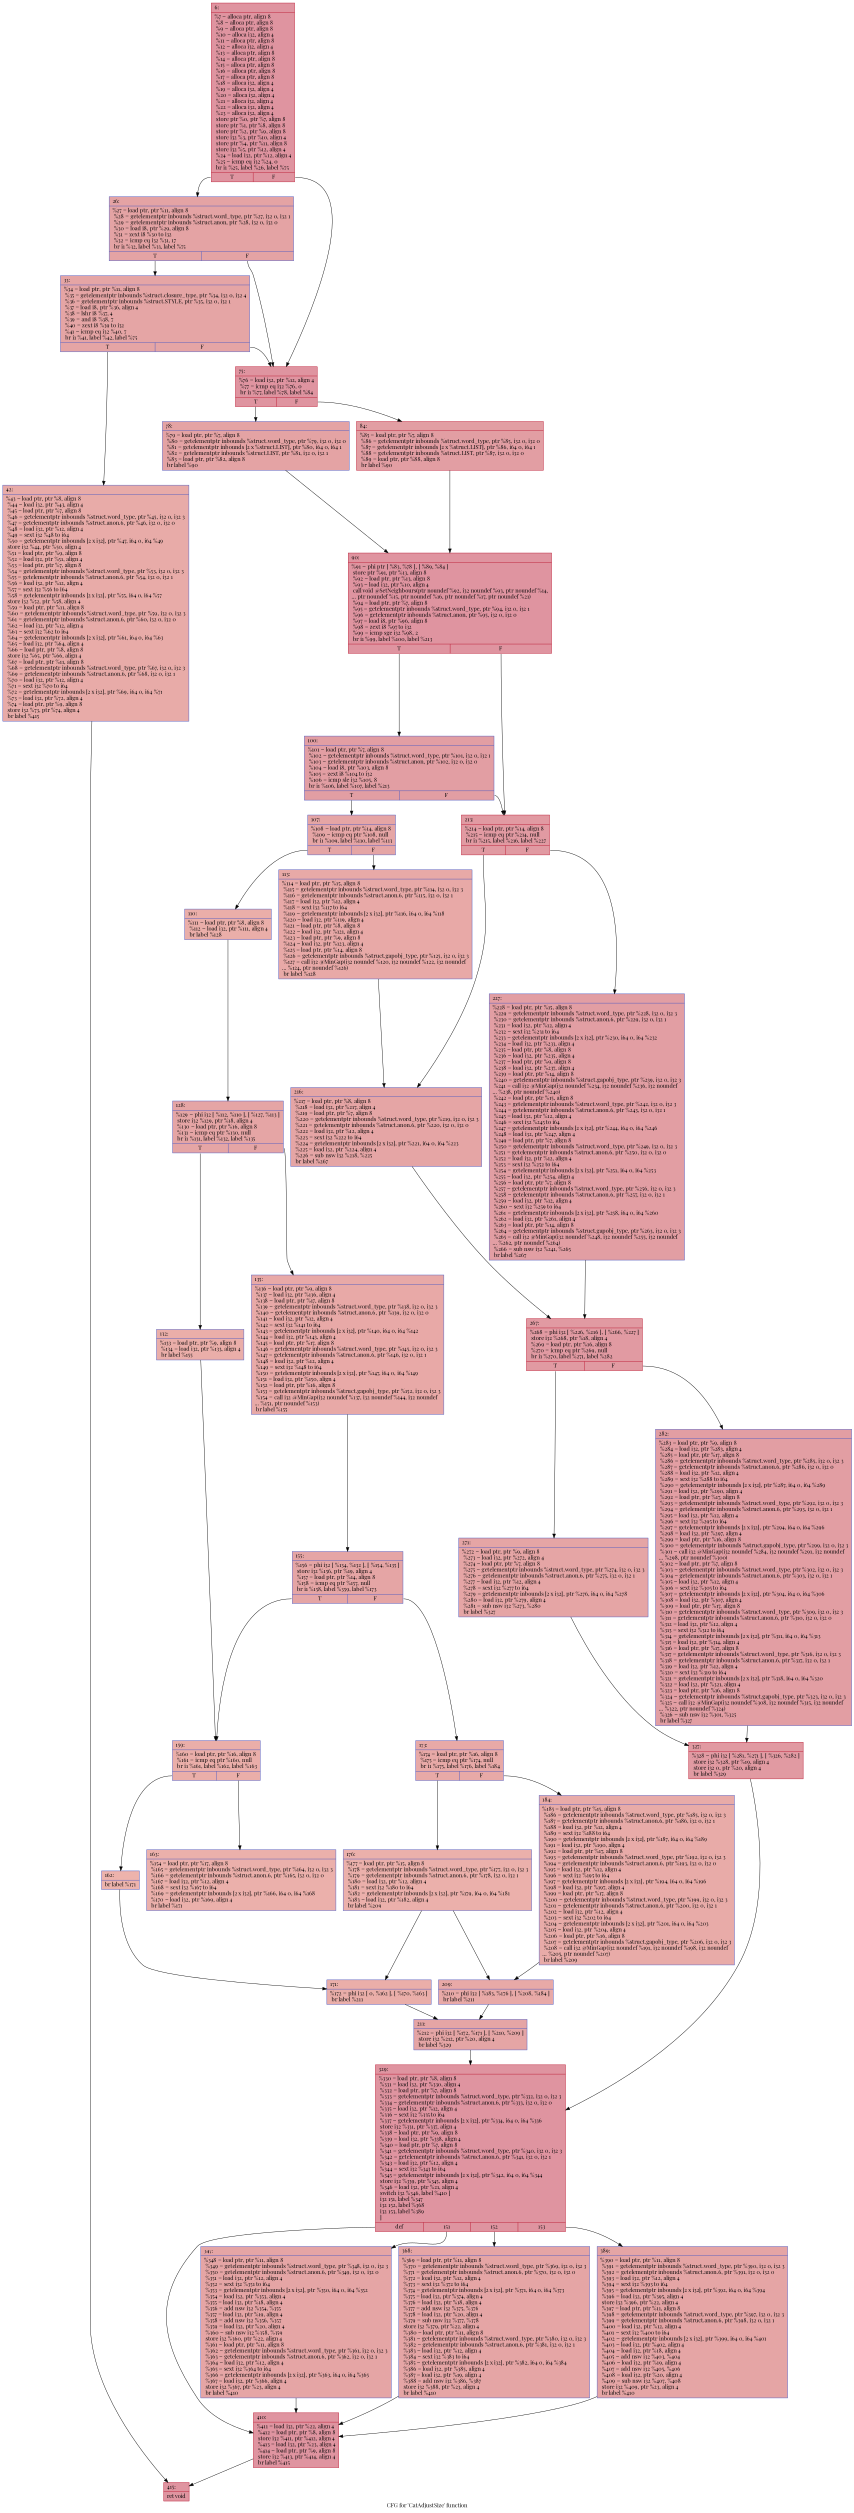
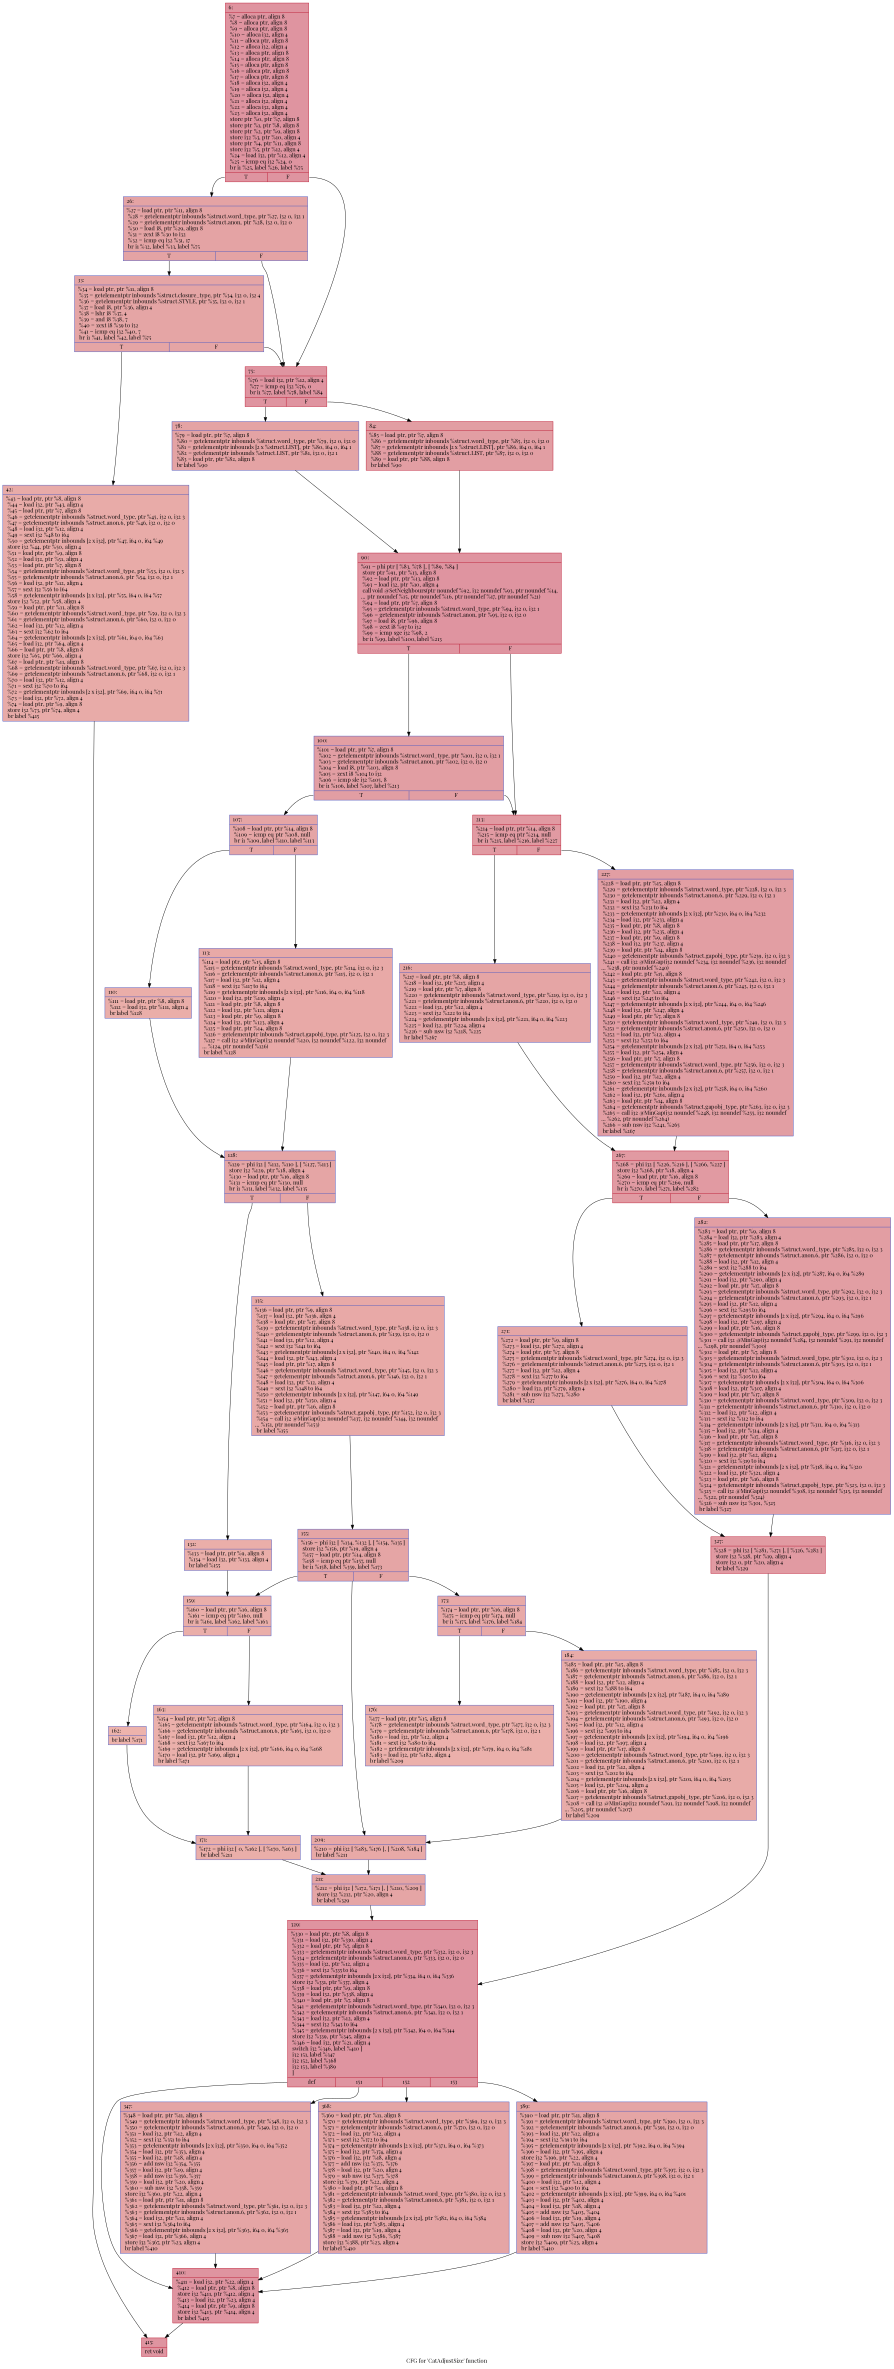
(381, 1031) -> (287, 1102)
(404, 1943) -> (248, 1799)
(470, 1943) -> (352, 1707)
